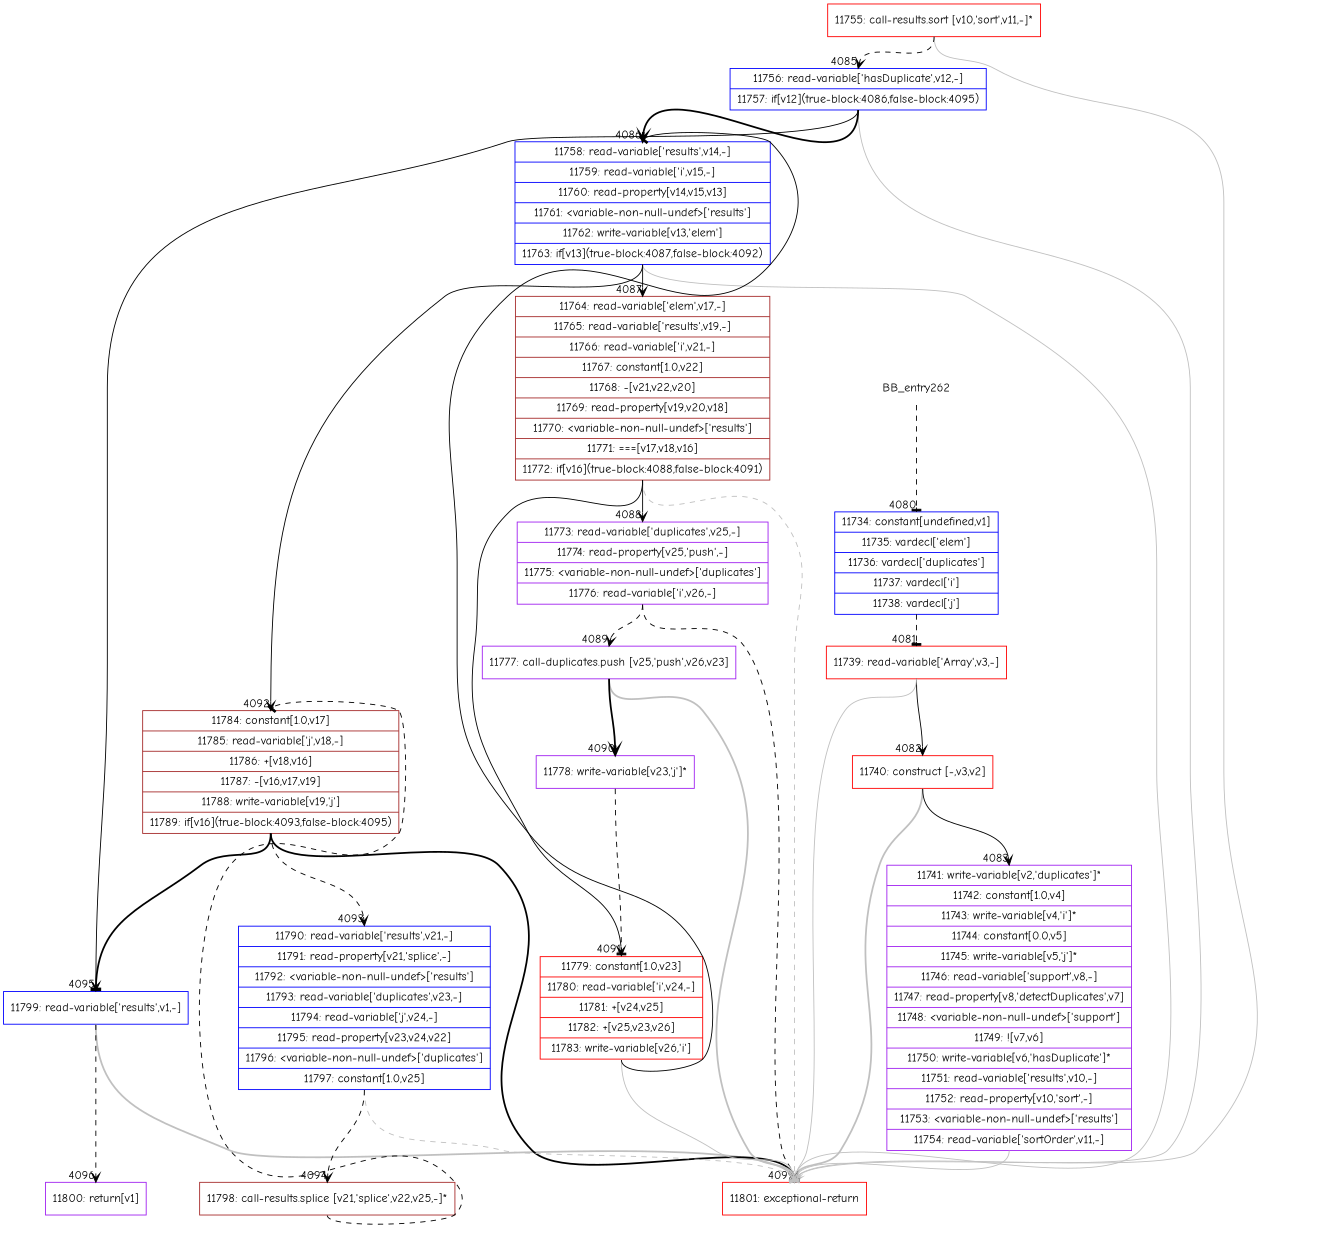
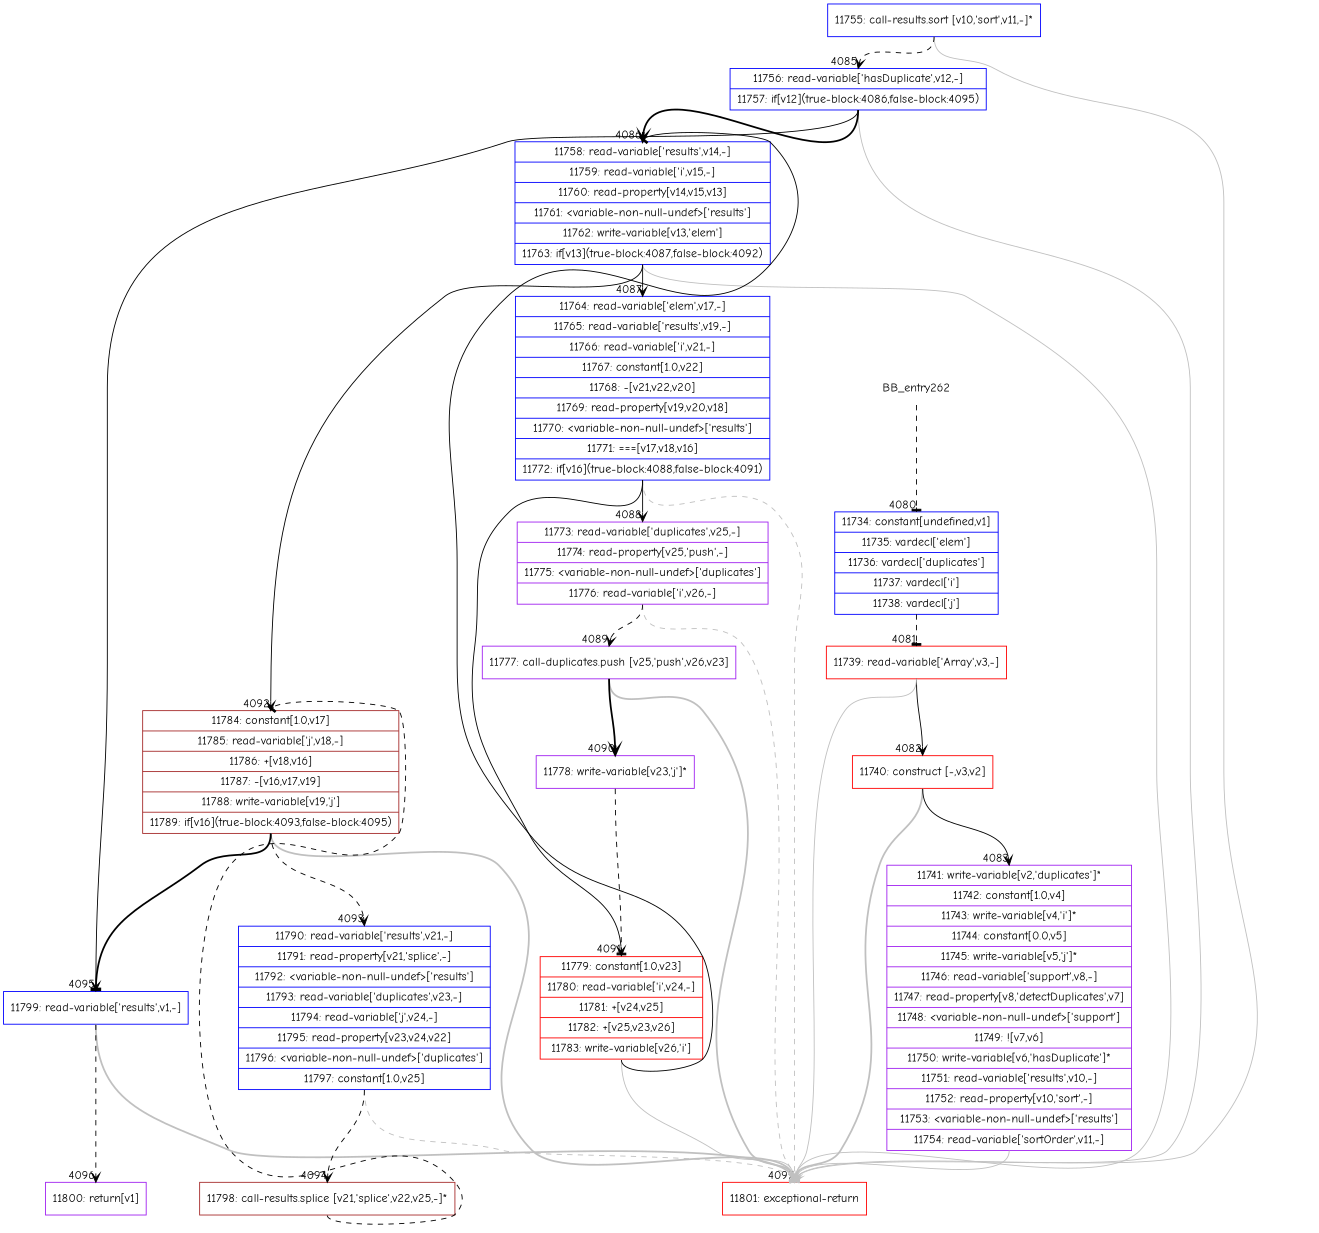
(934, 20) -> (934, 20)
(643, 388) -> (643, 388)
(779, 848) -> (779, 848)
(511, 1023) -> (511, 1023)
